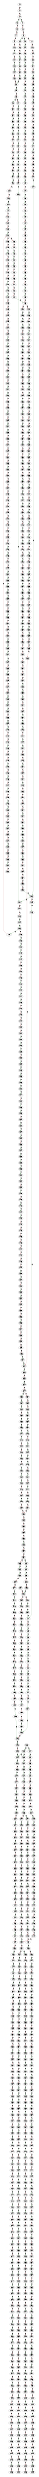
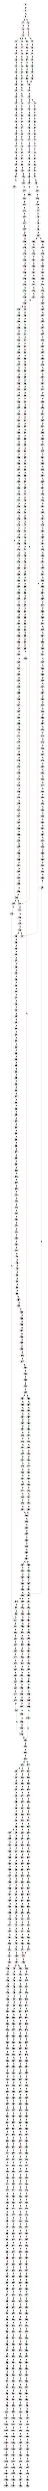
none -> (42, 878)
(17, 1754) -> (25, 1755)
